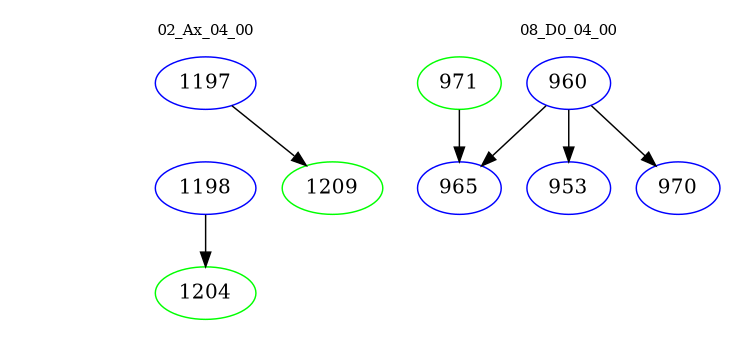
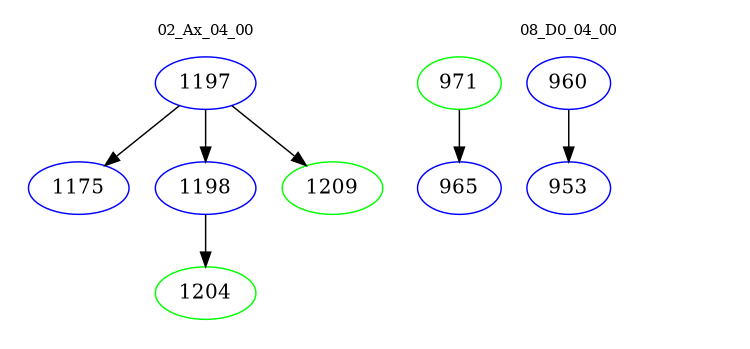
none -> (206, 128)
(519, 131) -> none
none -> (79, 188)
(678, 188) -> none
